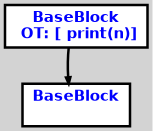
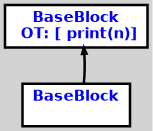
(68, 62) -> (85, 69)
